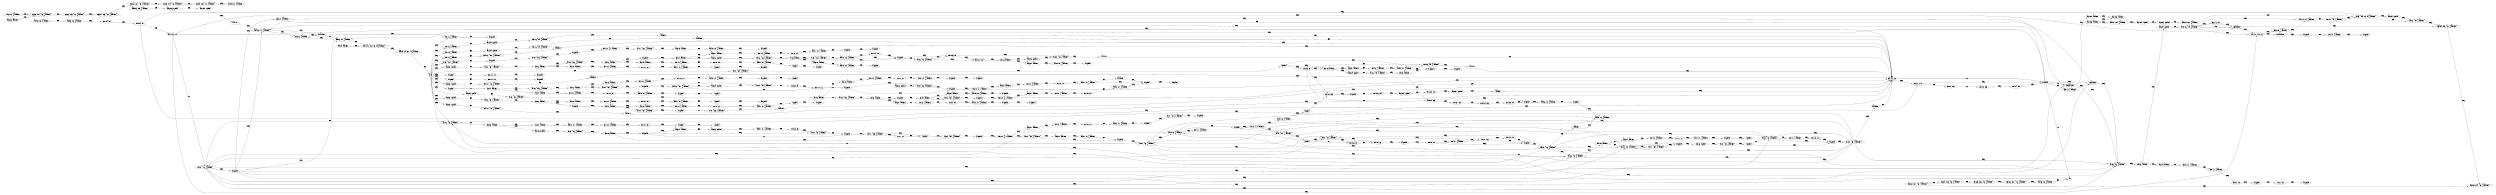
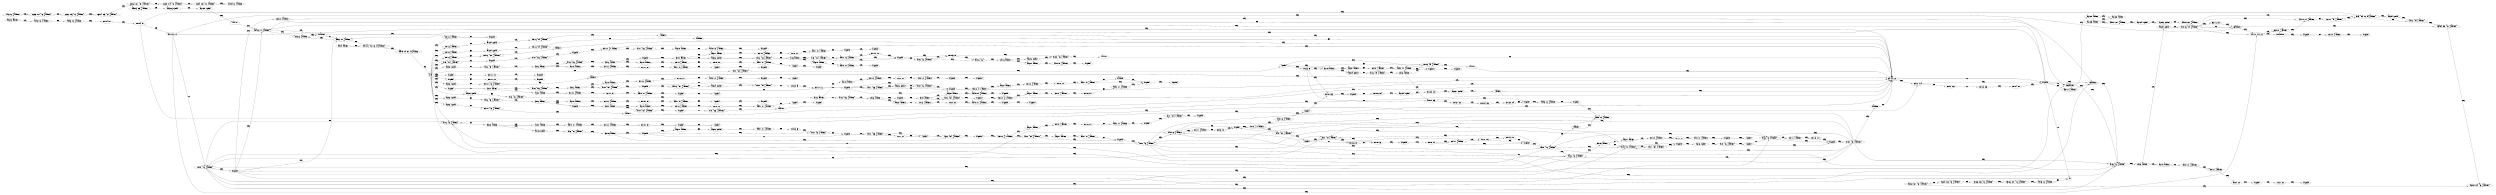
(26, 18) -> (25, 21)
none -> (875, 88)
none -> (1221, 130)
